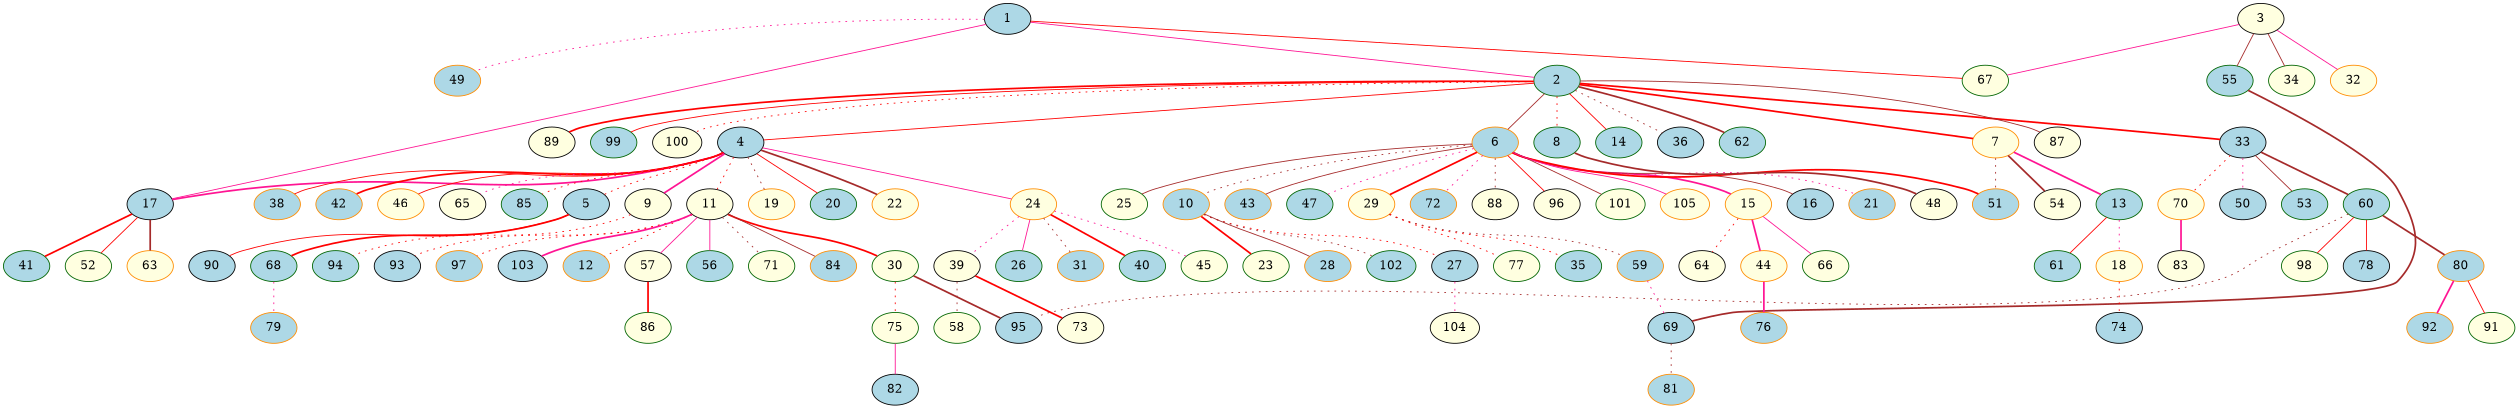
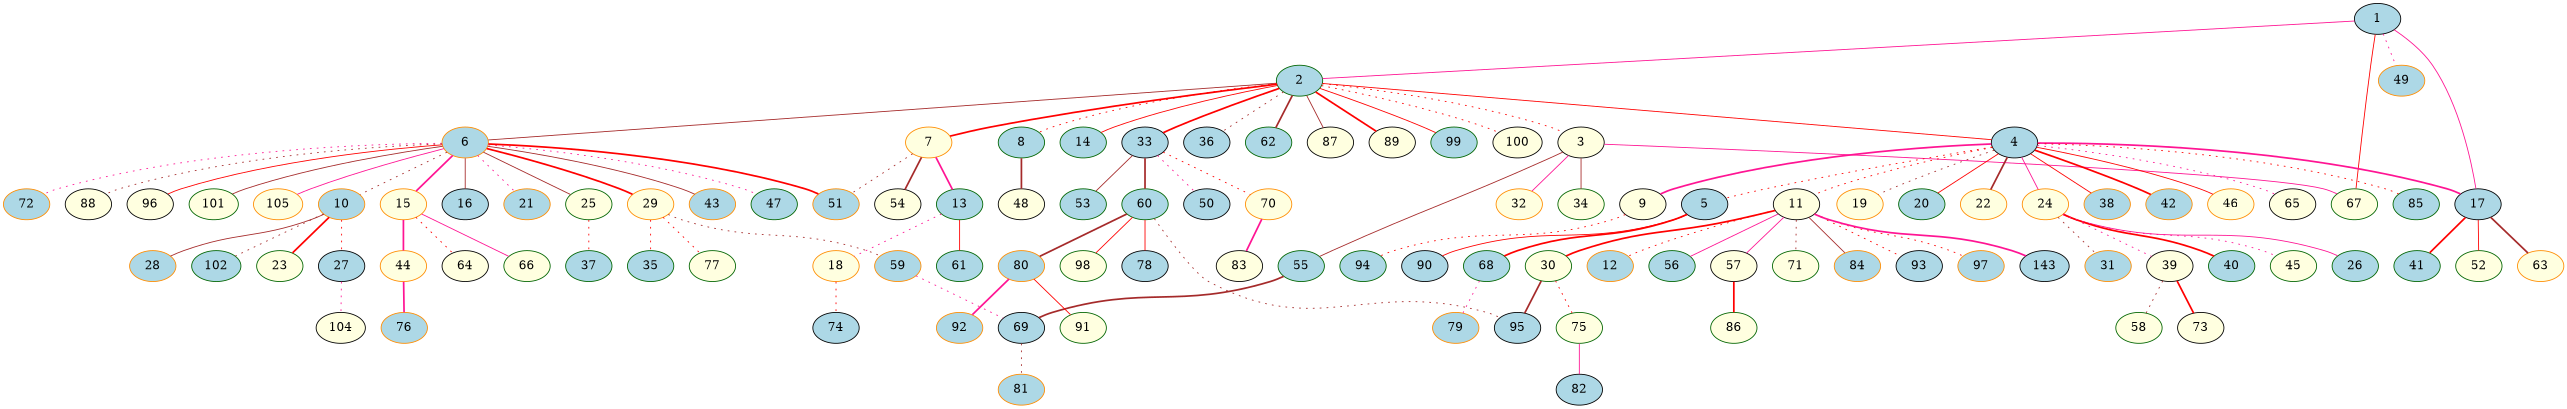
none -> (1444, 101)
(523, 266) -> (2045, 266)
none -> (589, 266)
